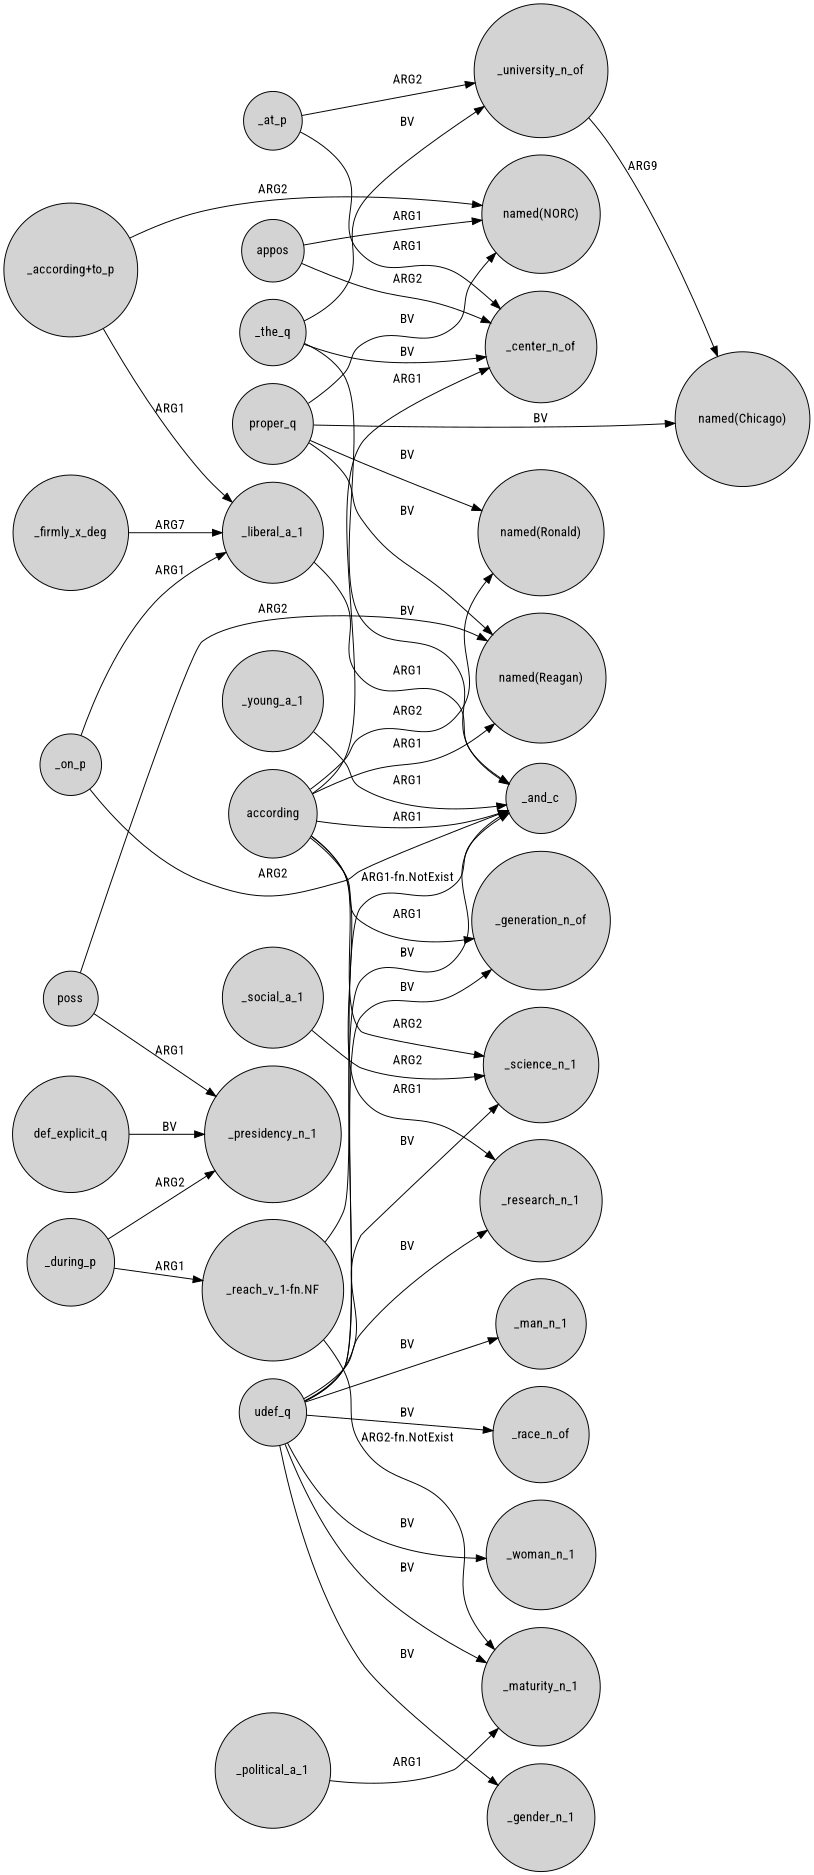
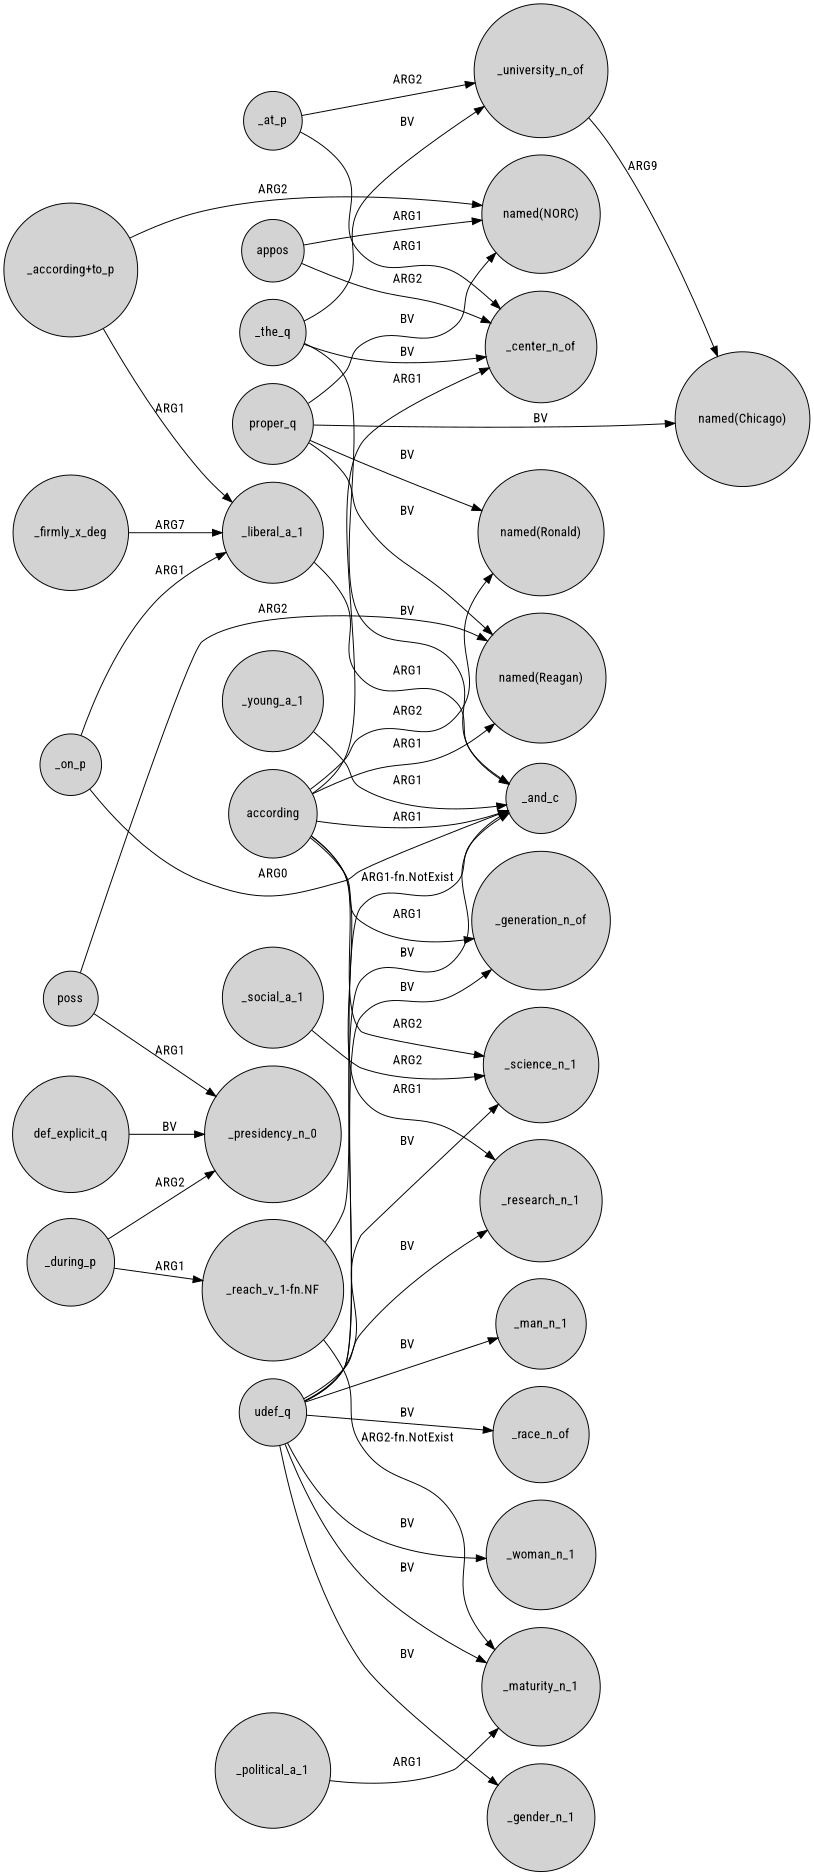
(273, 874) -> (273, 874)
(273, 1134) -> (273, 1134)
